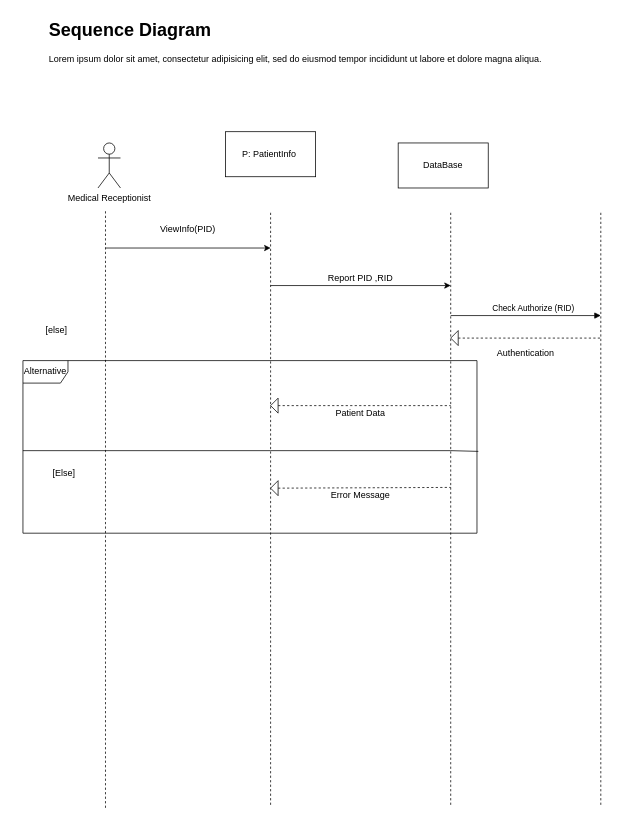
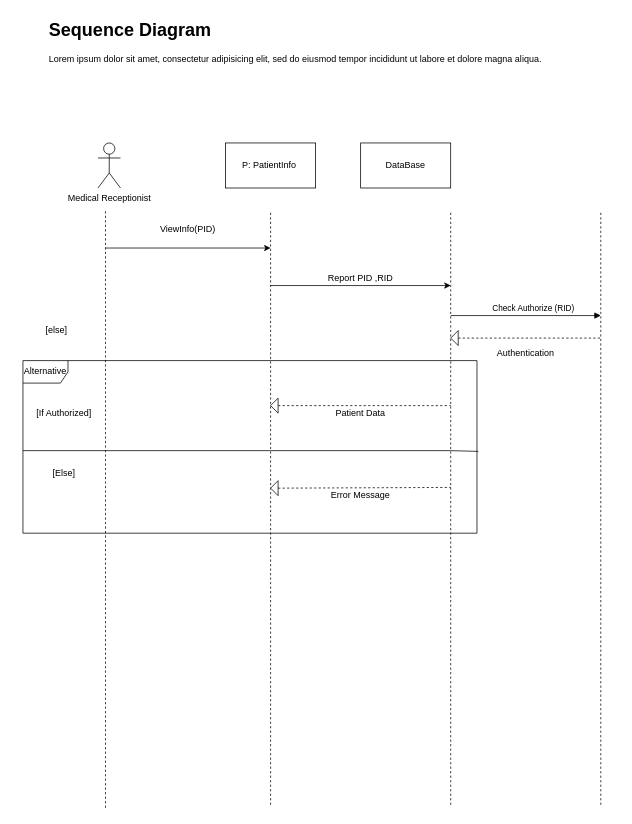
(270, 154) -> (270, 165)
(443, 165) -> (405, 165)
none -> (64, 413)
